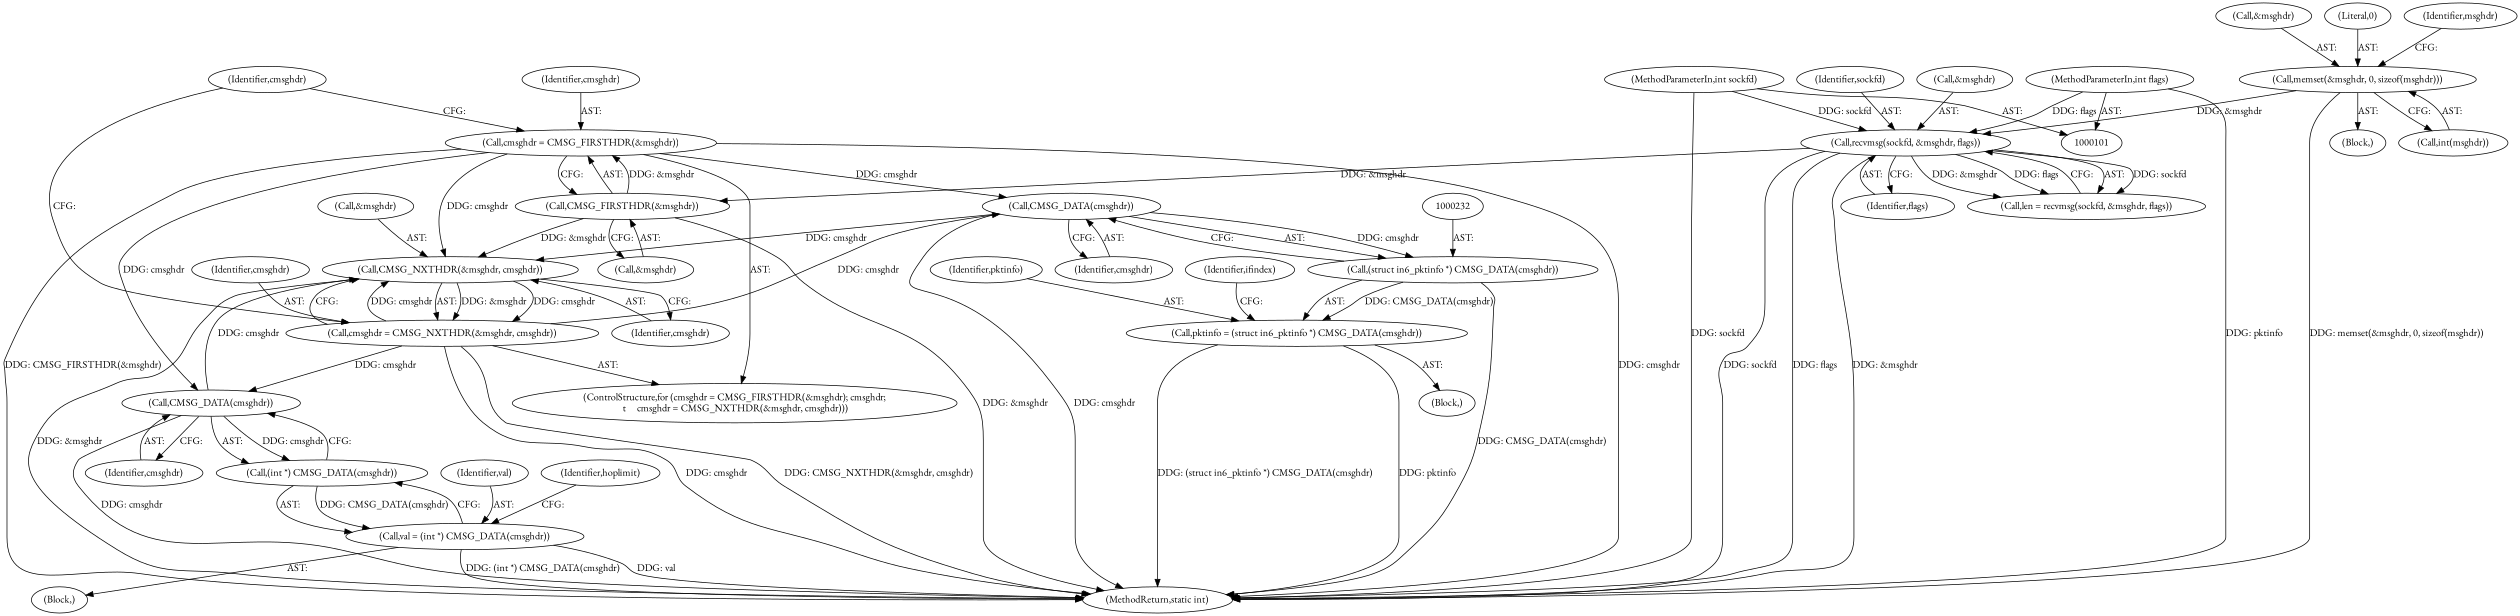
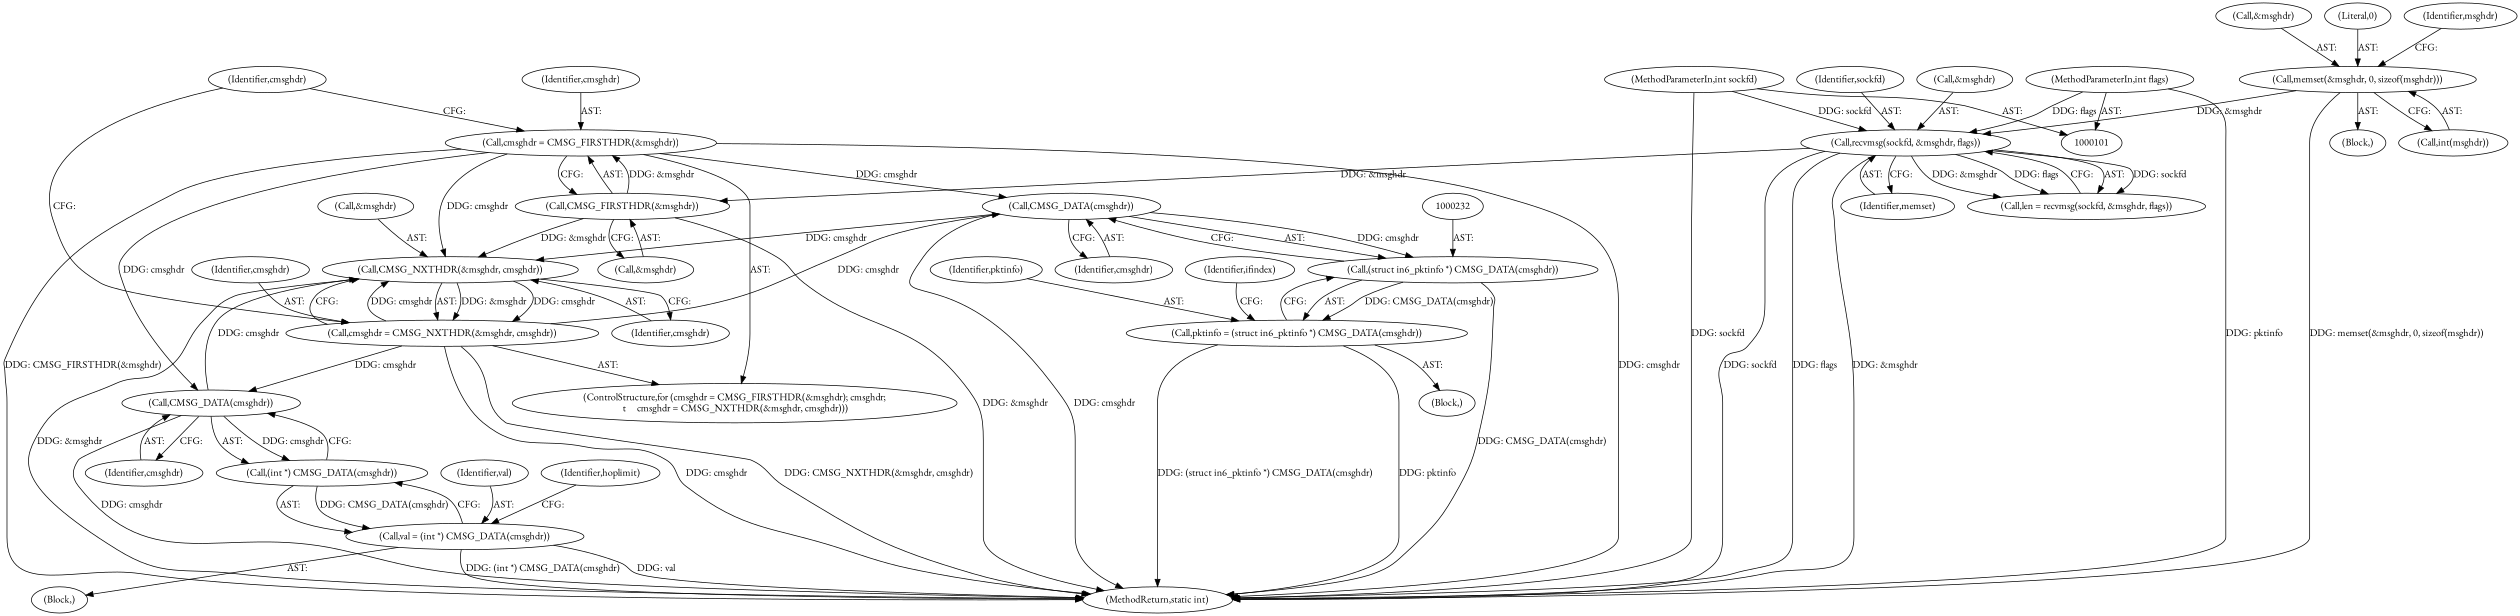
(1898, 206) -> (1898, 206)
none -> (1292, 290)
